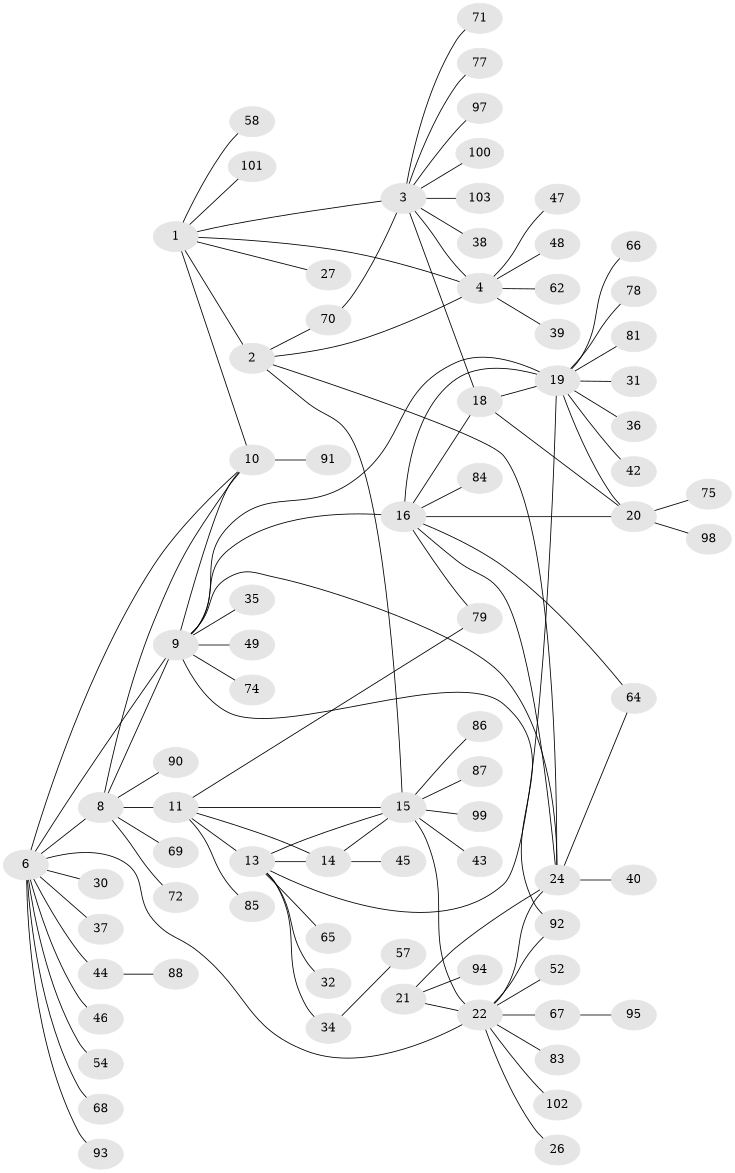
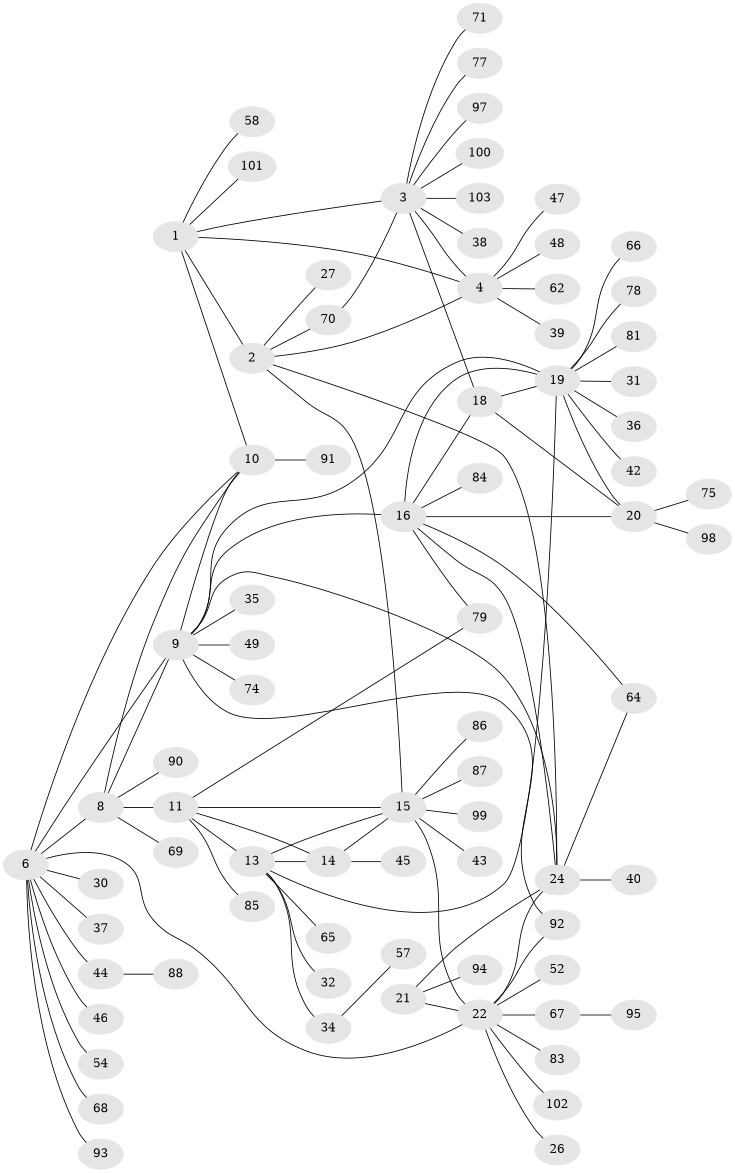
(252, 256) -> (289, 316)
(176, 898) -> none
